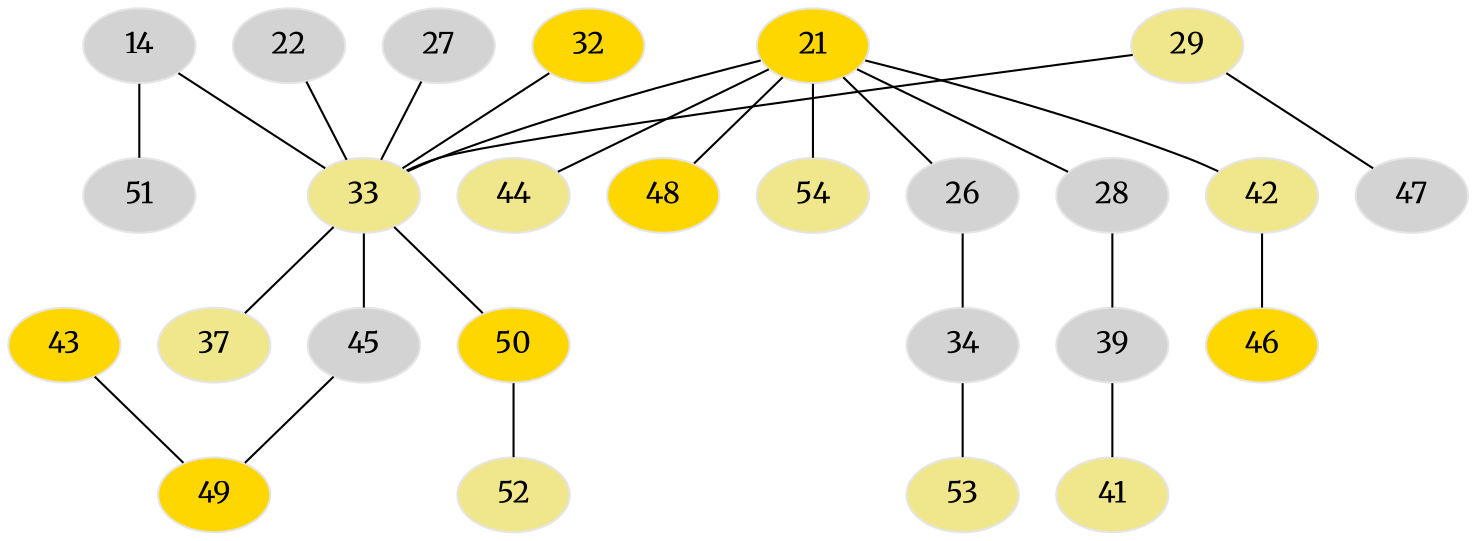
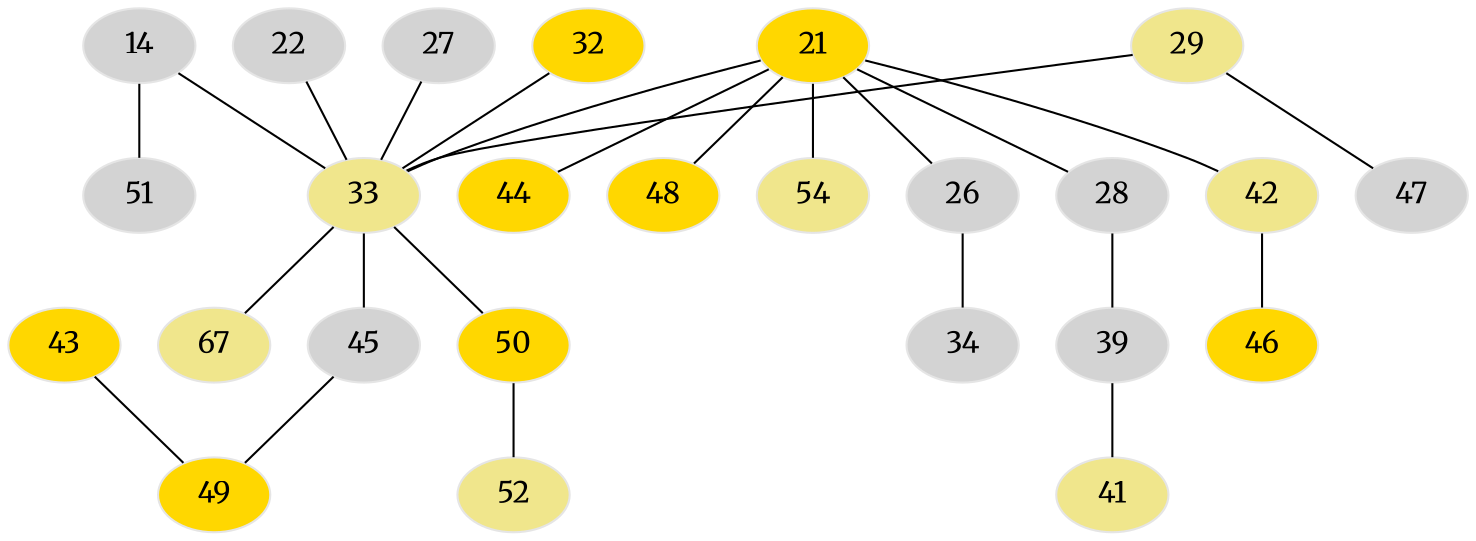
(514, 195) -> (514, 195)
(214, 345) -> (214, 345)
(963, 495) -> none
